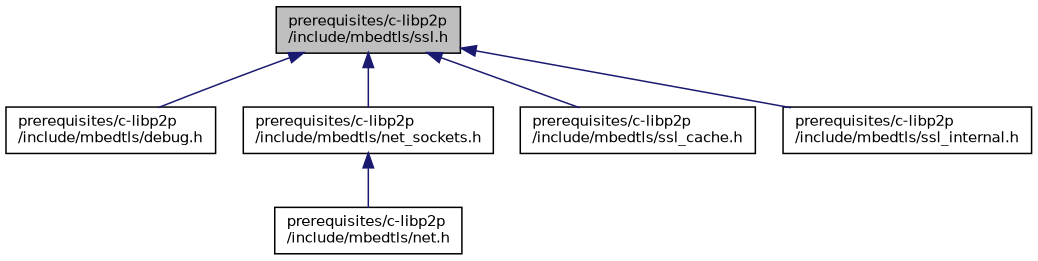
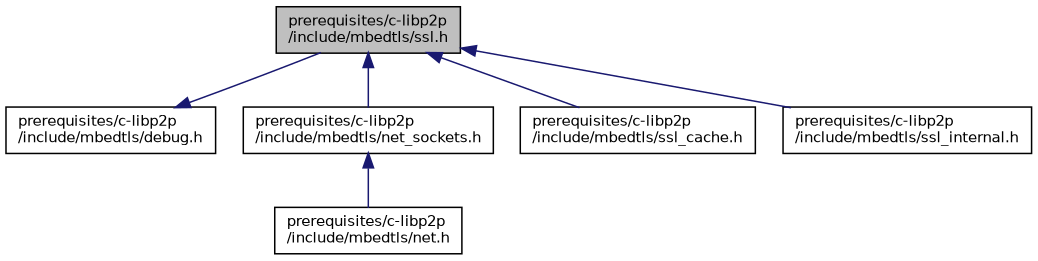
(224, 82) -> (255, 78)
